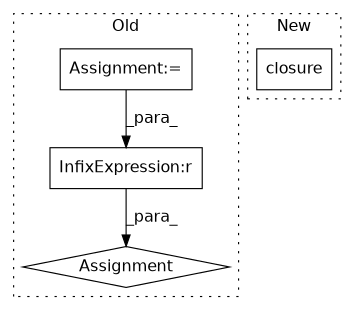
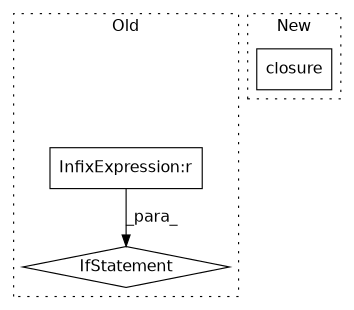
(126, 69) -> none
(126, 267) -> (126, 267)
